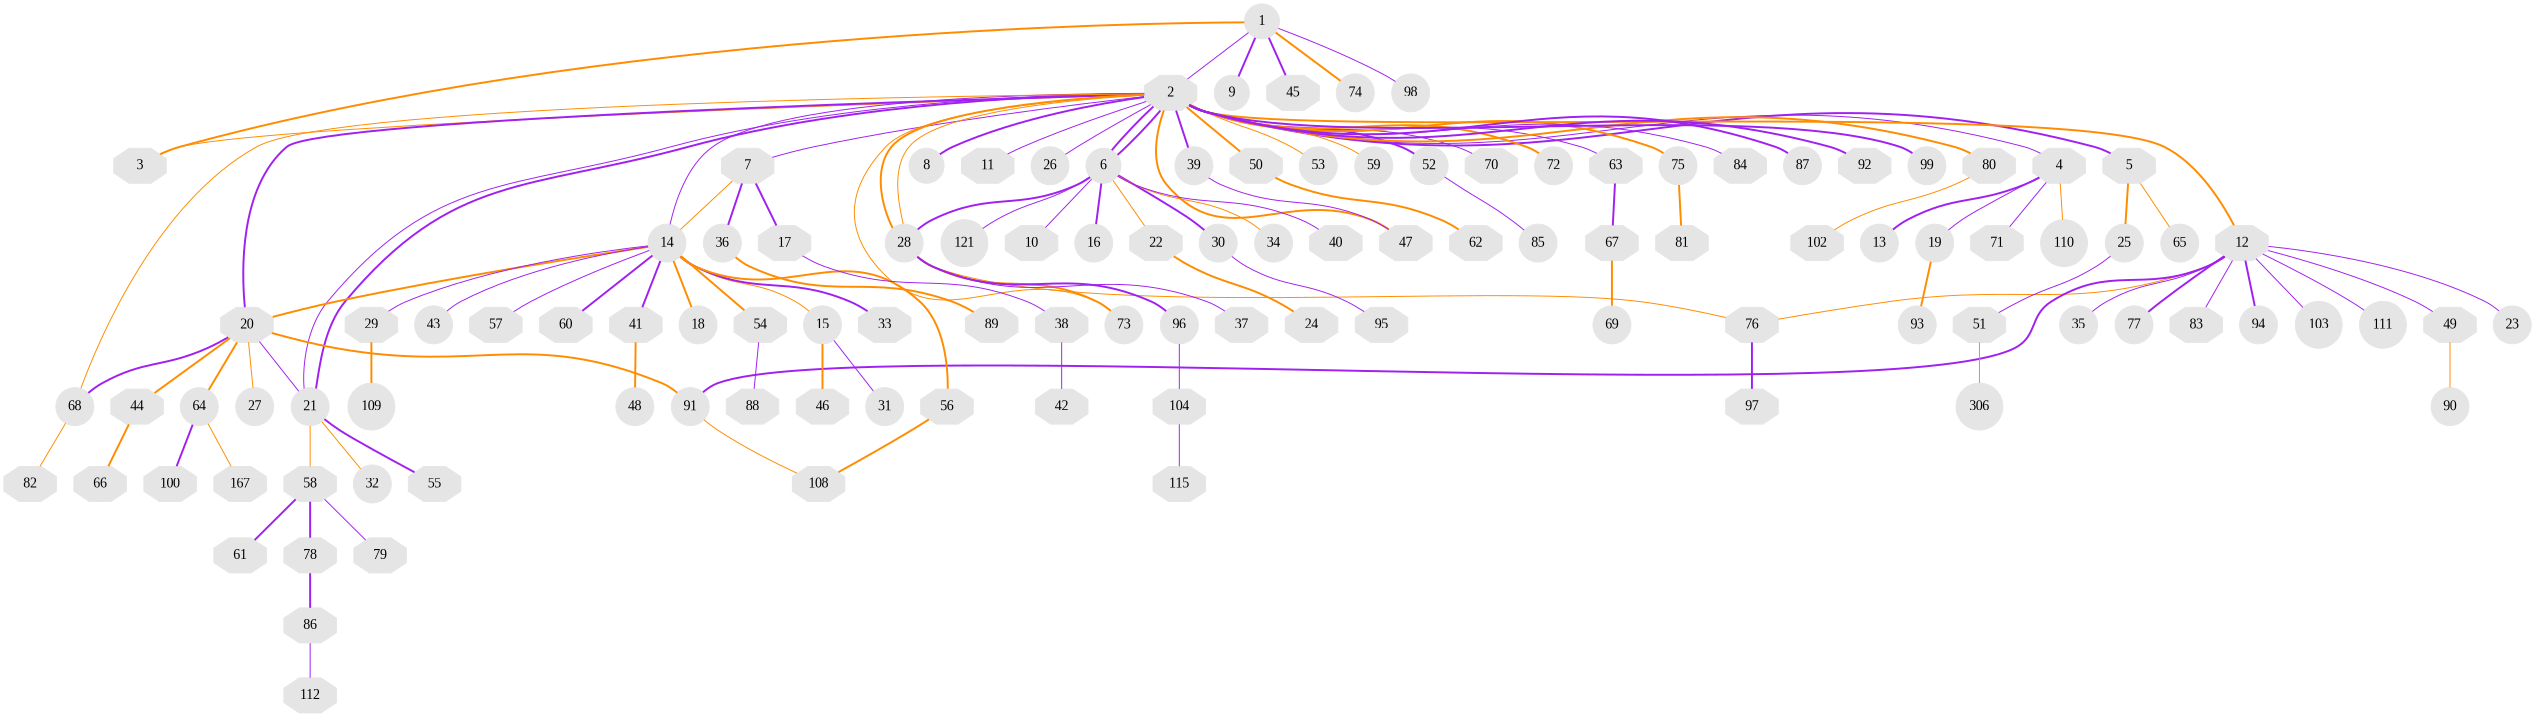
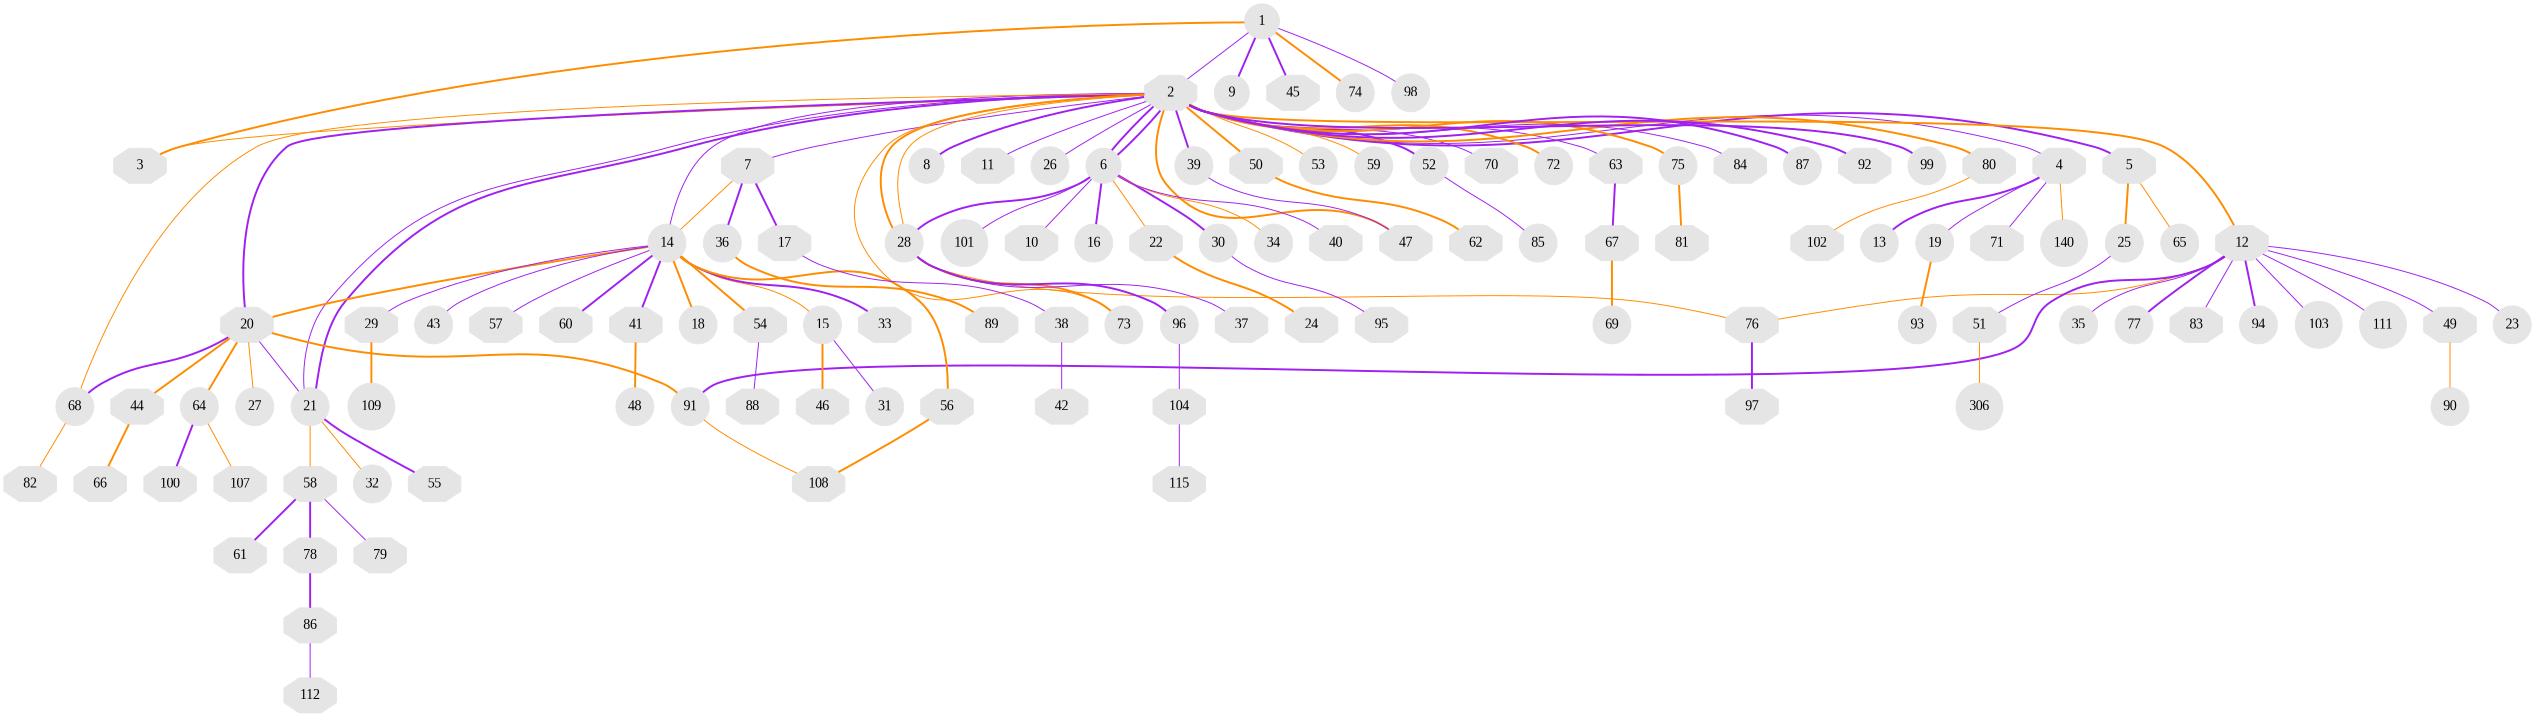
(964, 243) -> (964, 243)
(2064, 243) -> (2064, 243)
(240, 484) -> (240, 484)
